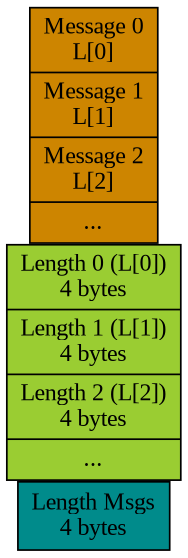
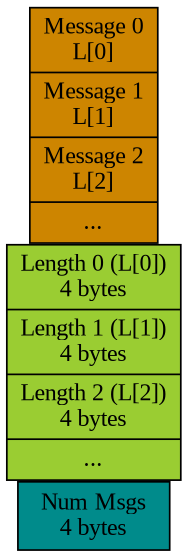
(94, 516) -> (94, 516)
